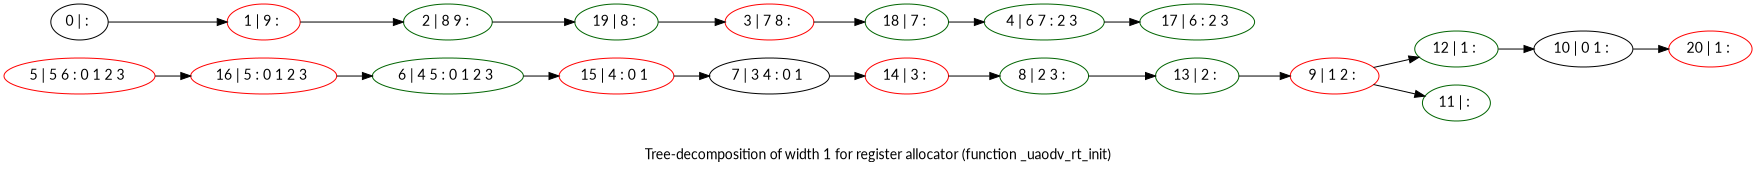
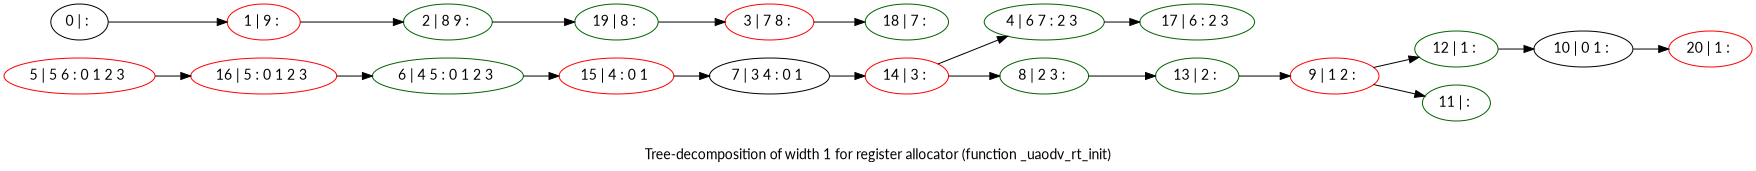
(961, 22) -> (968, 52)
